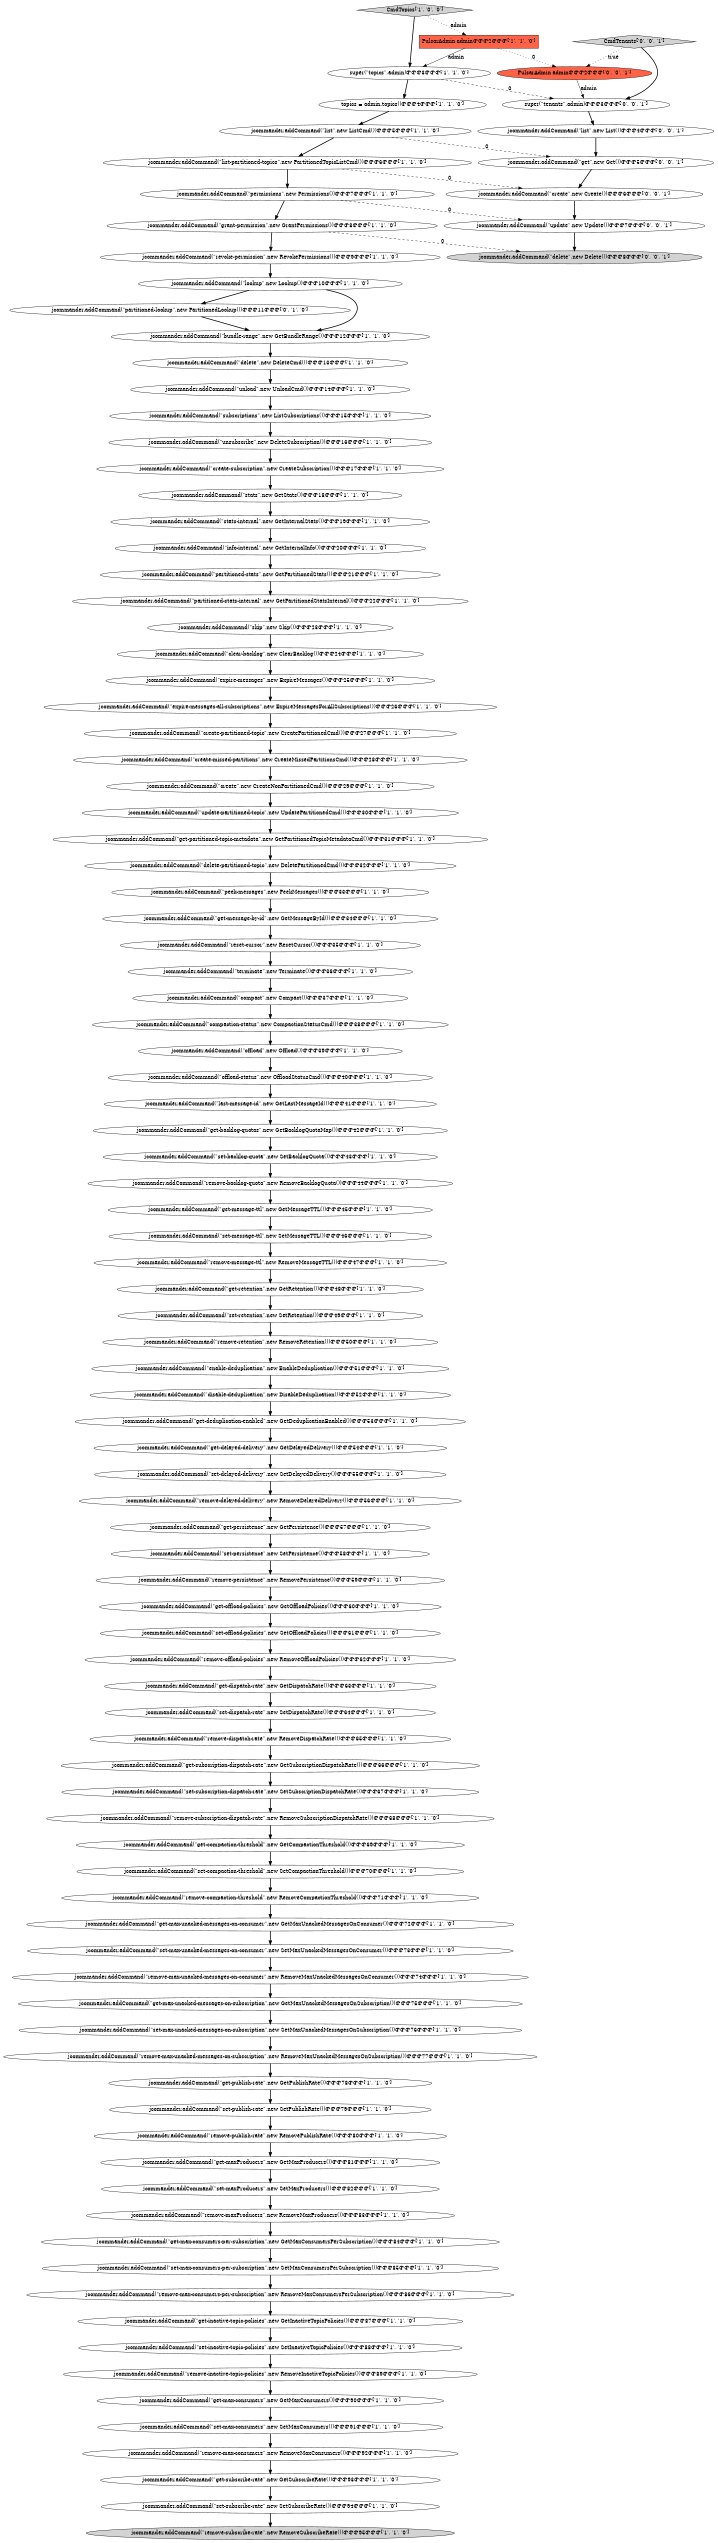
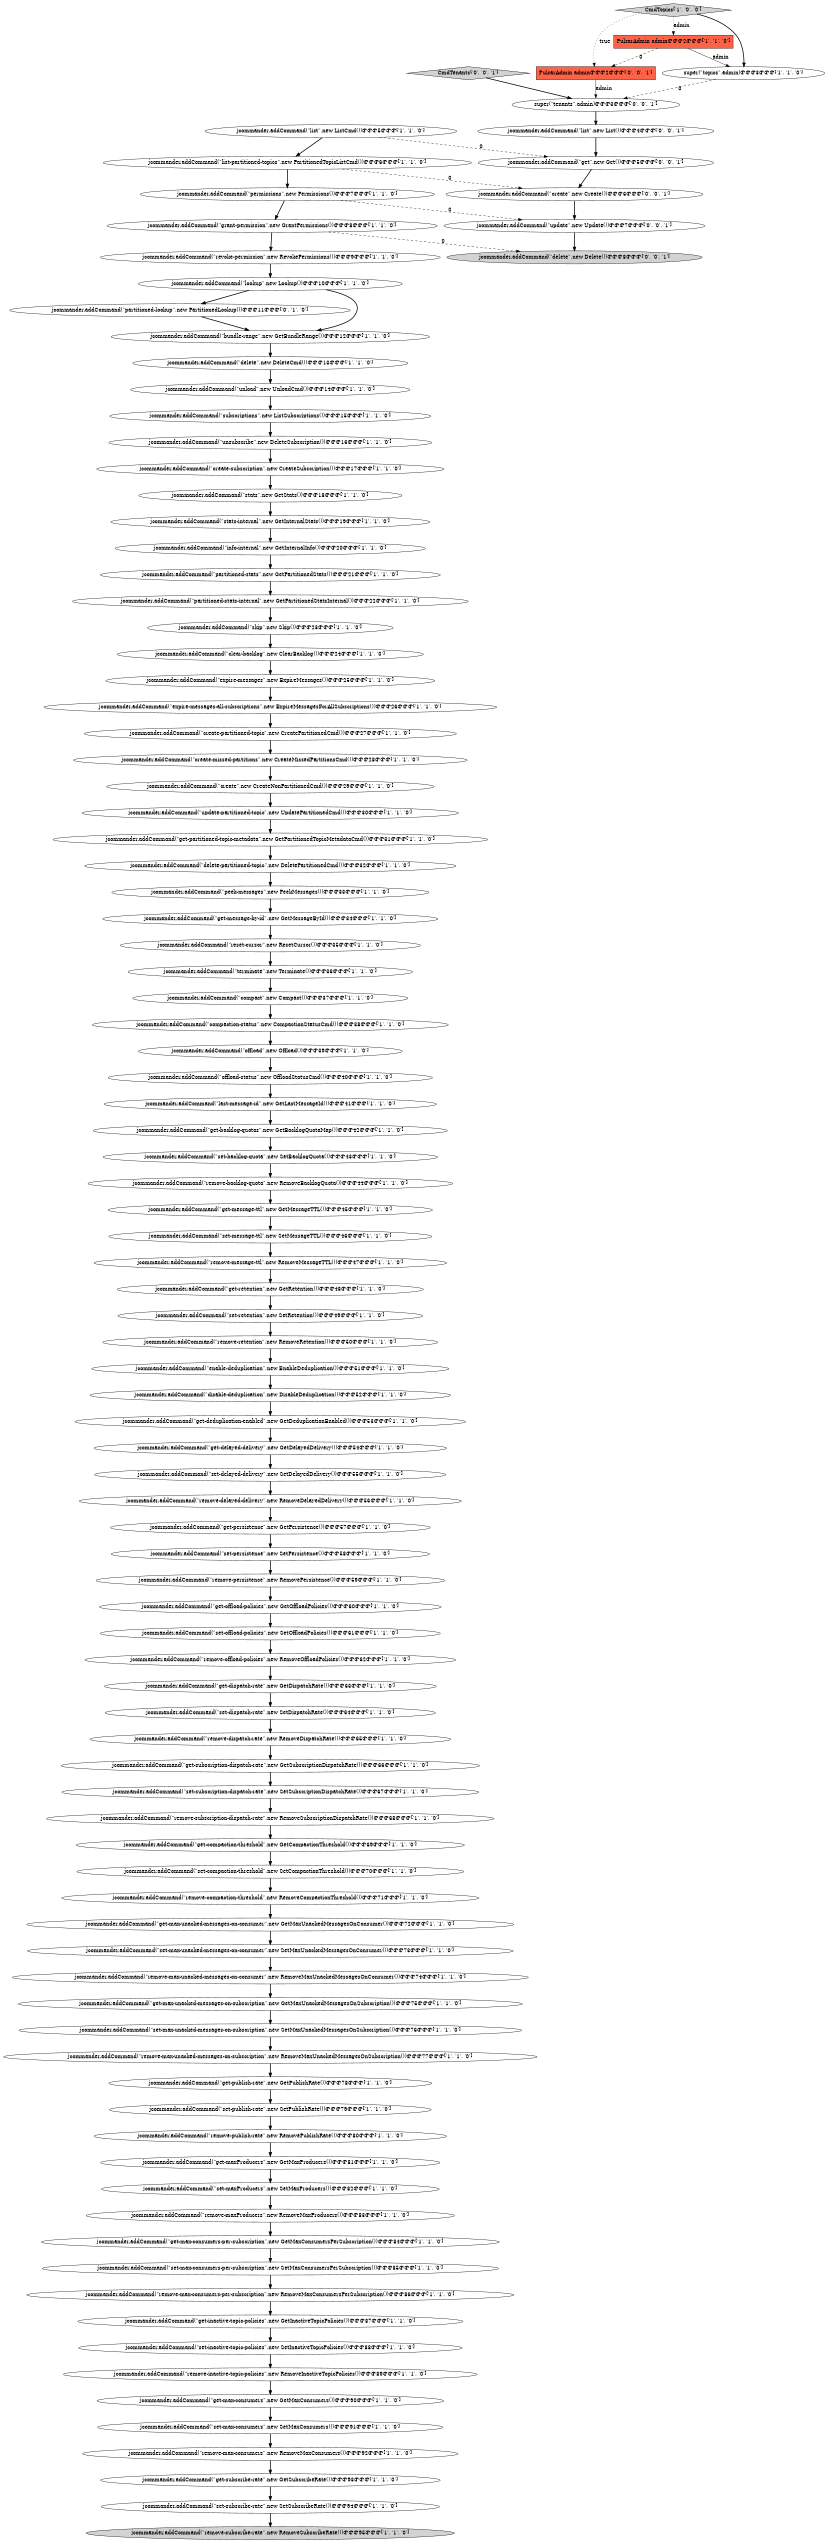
(607, 56) -> (607, 28)
(525, 57) -> (636, 57)
(574, 73) -> (596, 73)
(403, 105) -> none
